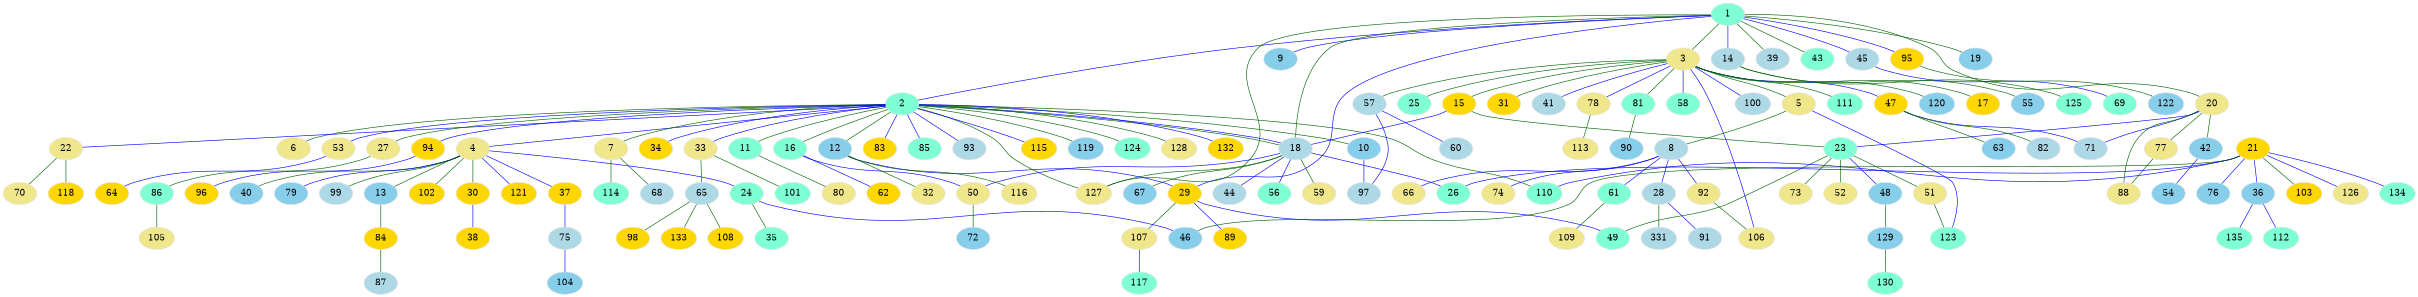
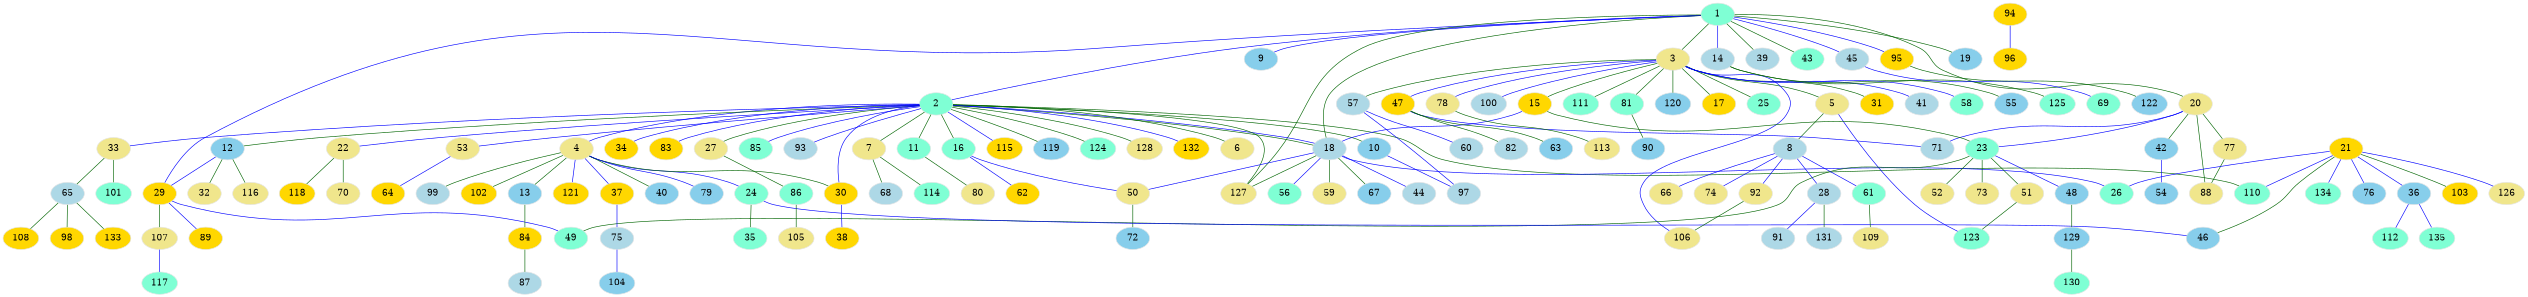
(662, 114) -> (870, 119)
(1659, 238) -> (1824, 238)
